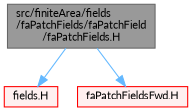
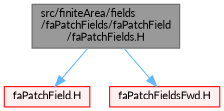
(31, 97) -> (47, 97)
